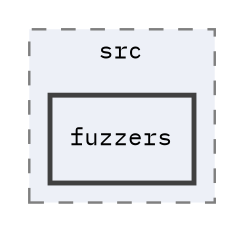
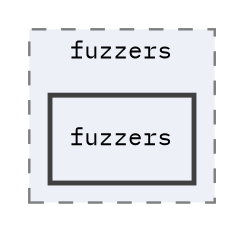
(122, 52) -> (122, 52)
